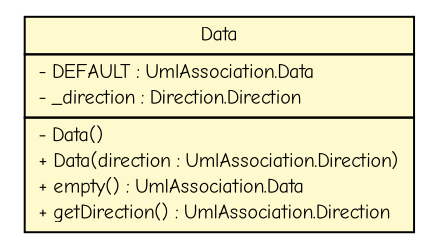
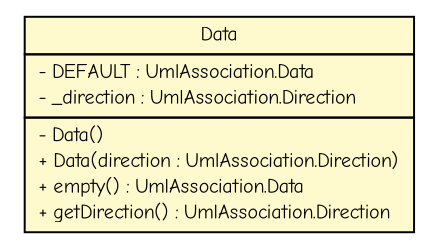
(170, 98) -> (198, 98)
